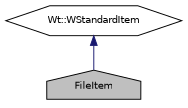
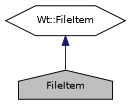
(94, 21) -> (66, 21)
